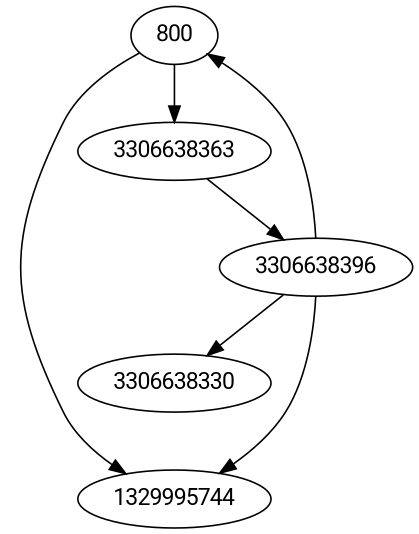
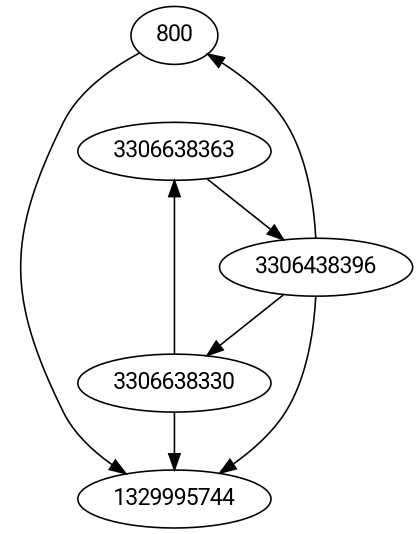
(174, 85) -> (174, 275)
(316, 267) -> (316, 267)
none -> (174, 433)
